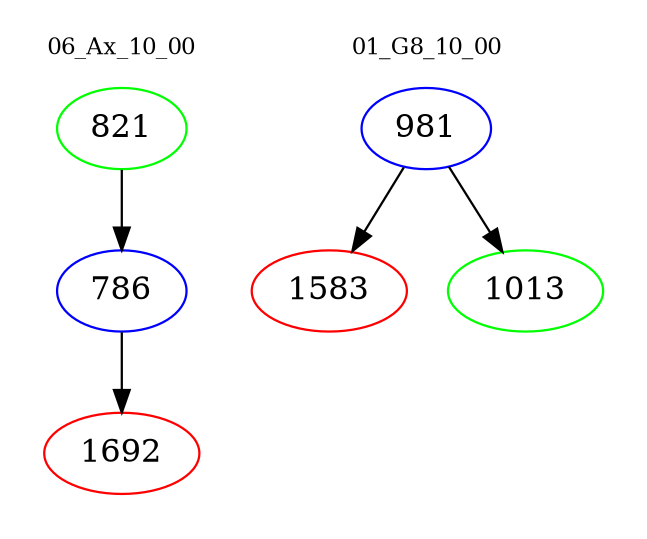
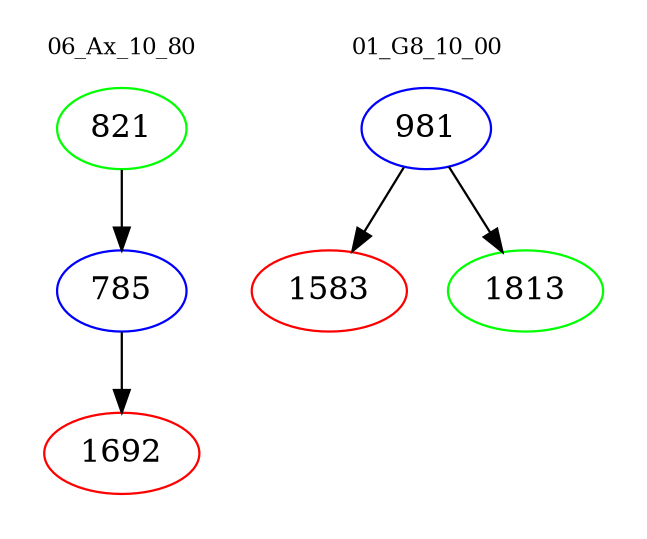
(122, 48) -> (122, 48)
(122, 291) -> (122, 291)
(526, 291) -> (526, 291)
